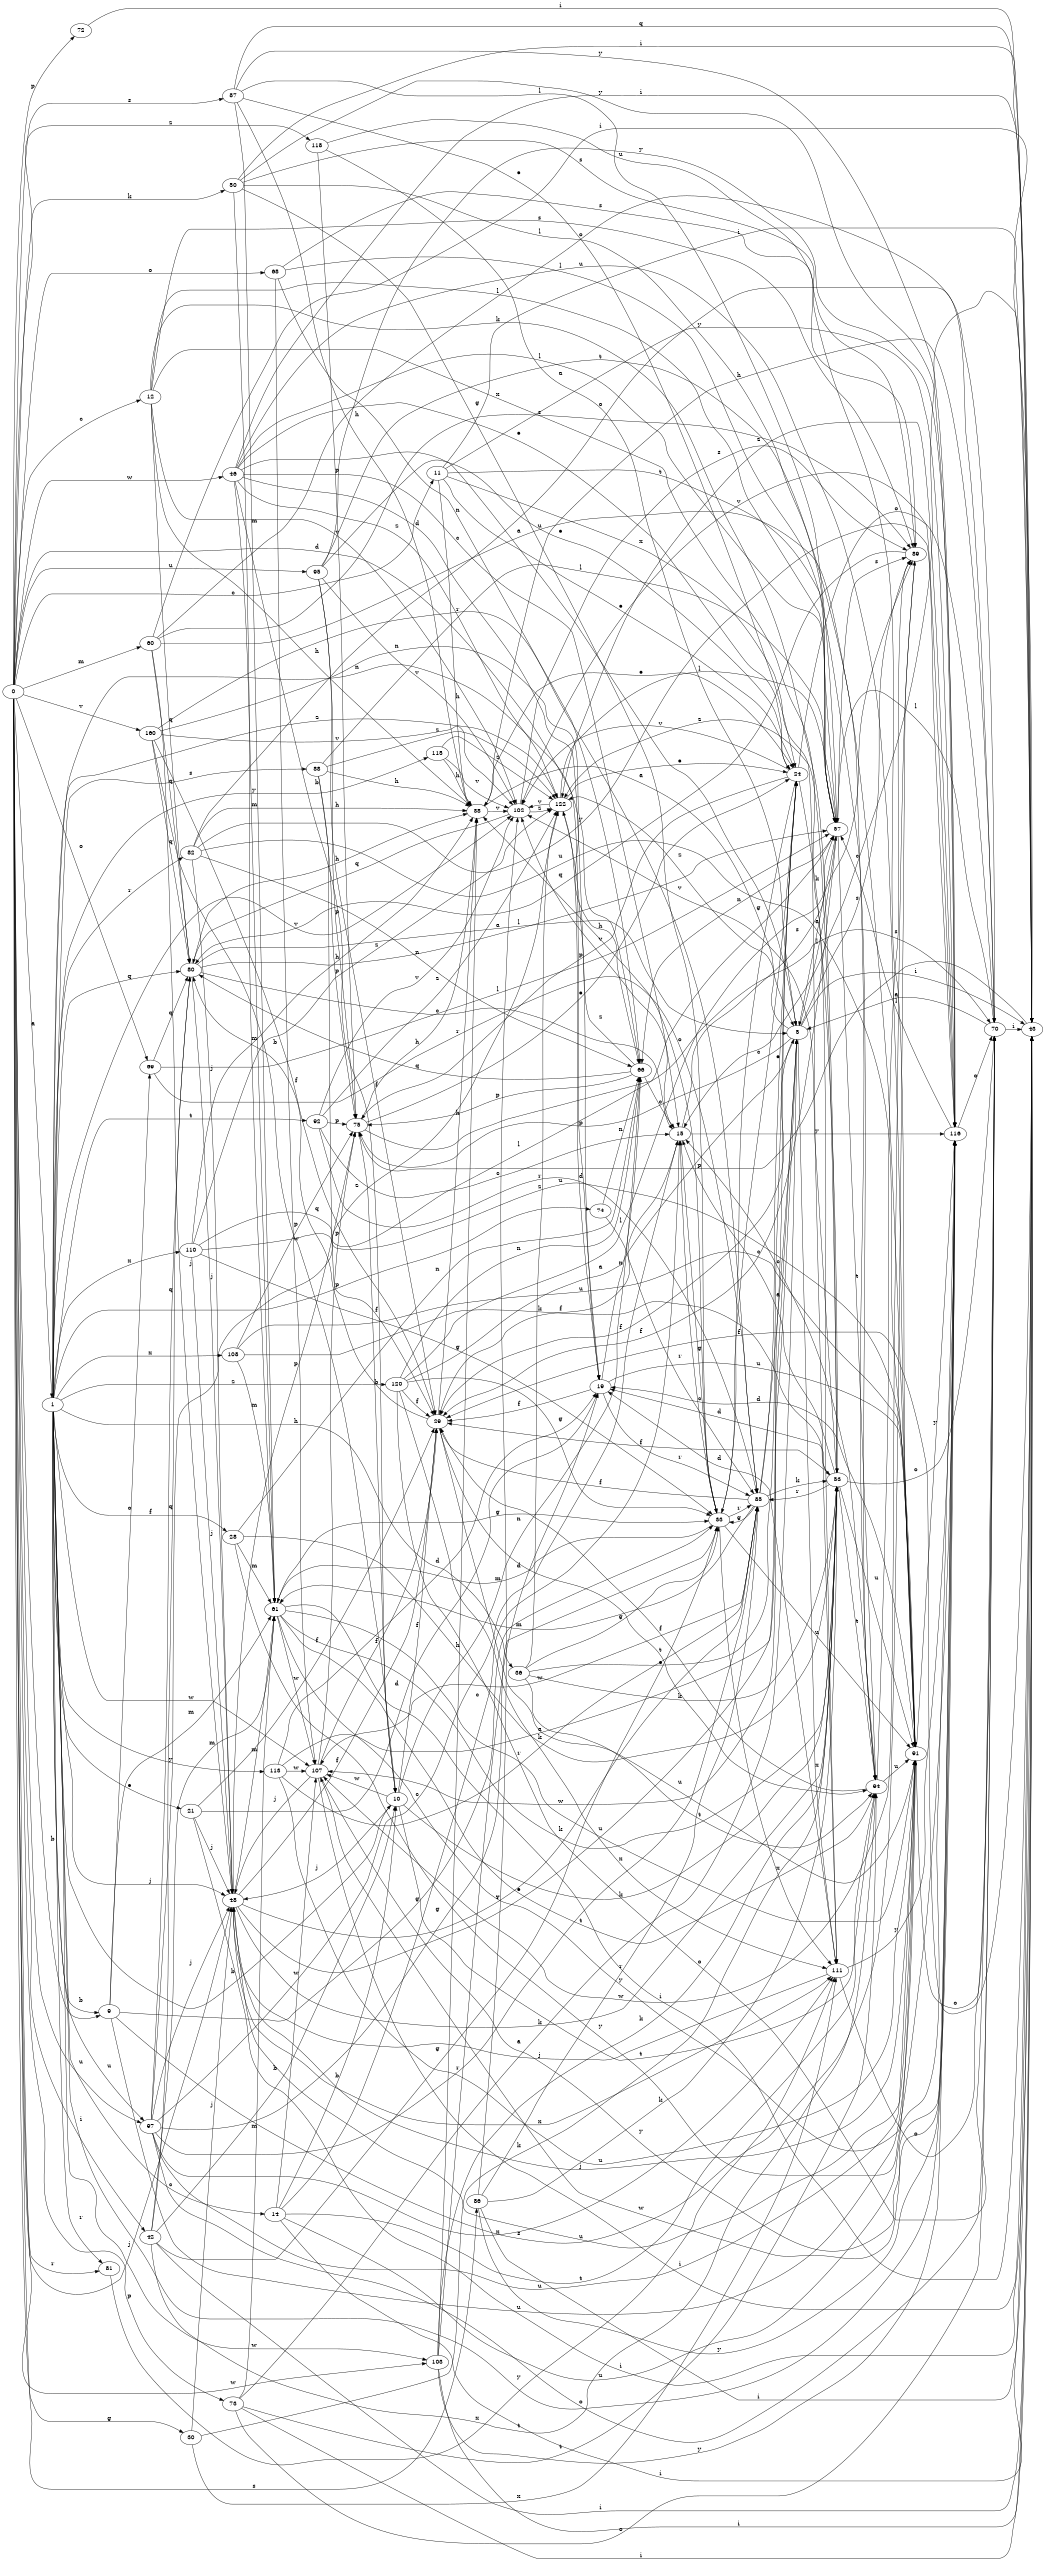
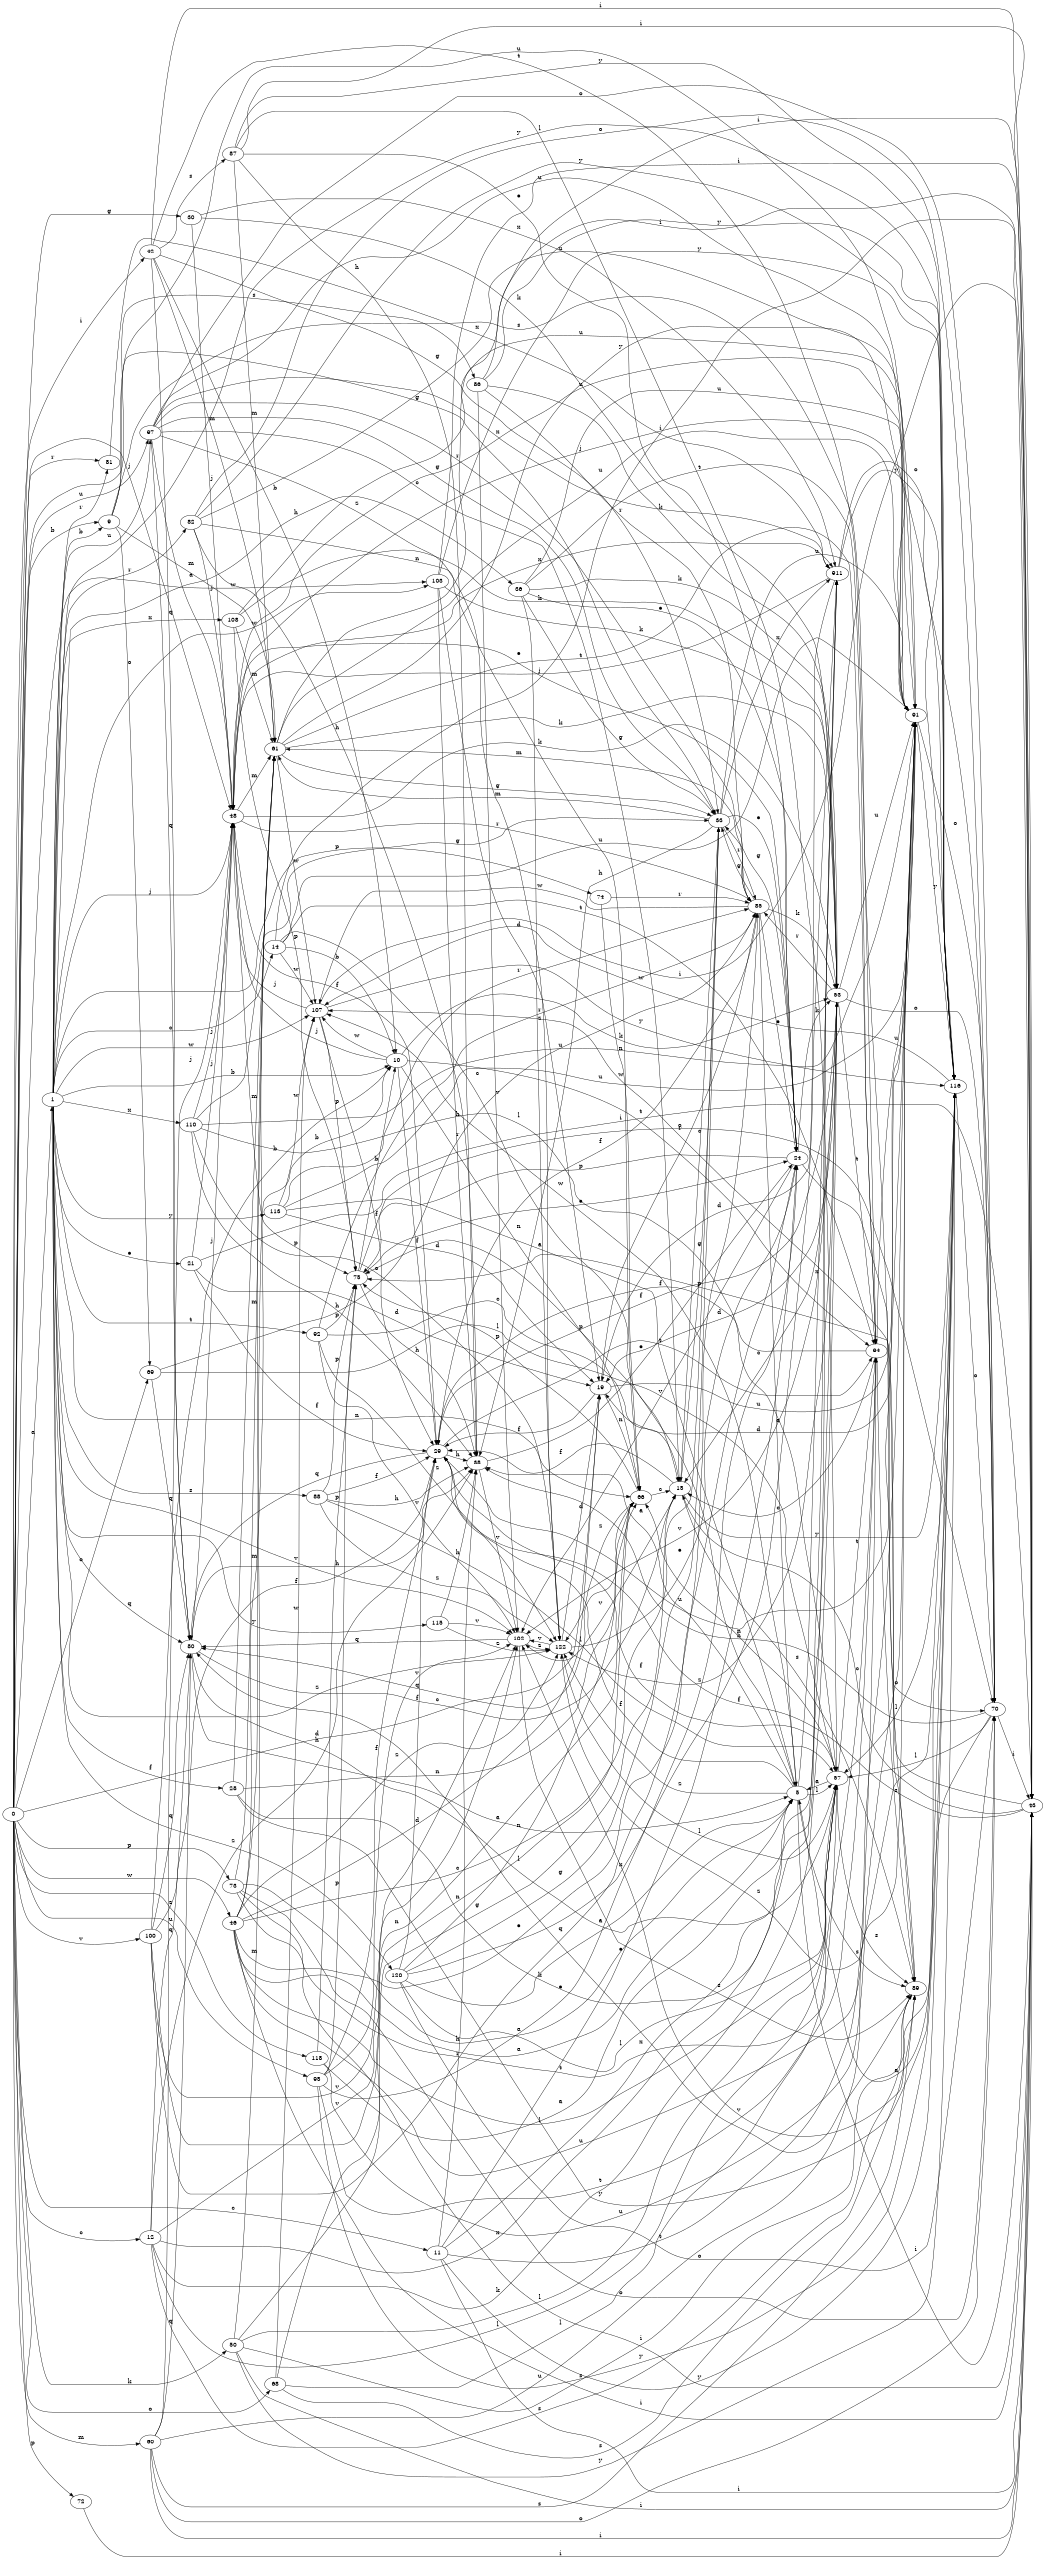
(641, 24) -> (641, 24)
(20, 304) -> (183, 201)
none -> (794, 400)
(150, 733) -> (150, 1936)
(695, 816) -> (660, 1570)
(377, 945) -> (377, 1269)
(759, 1052) -> (759, 818)
(191, 1963) -> (191, 575)
(837, 1971) -> (837, 573)
